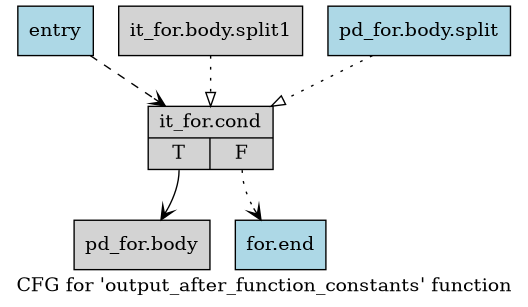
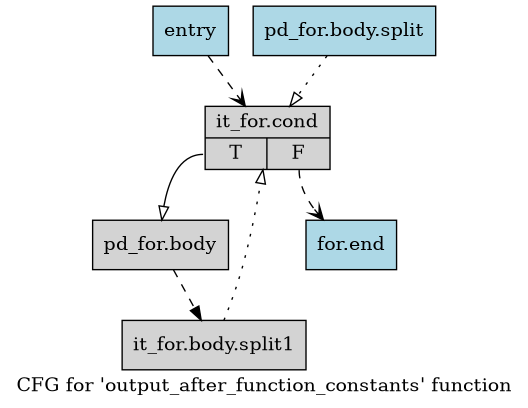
(176, 190) -> (175, 173)
(246, 190) -> (304, 191)
none -> (184, 289)
